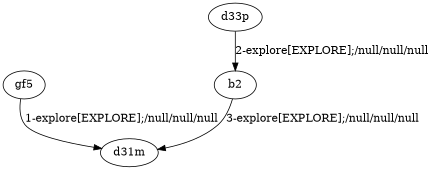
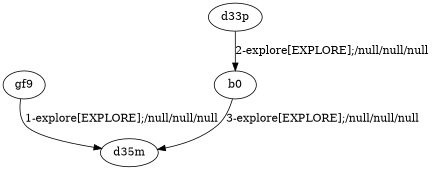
(24, 85) -> (24, 85)
(235, 85) -> (235, 85)
(129, 153) -> (129, 153)
